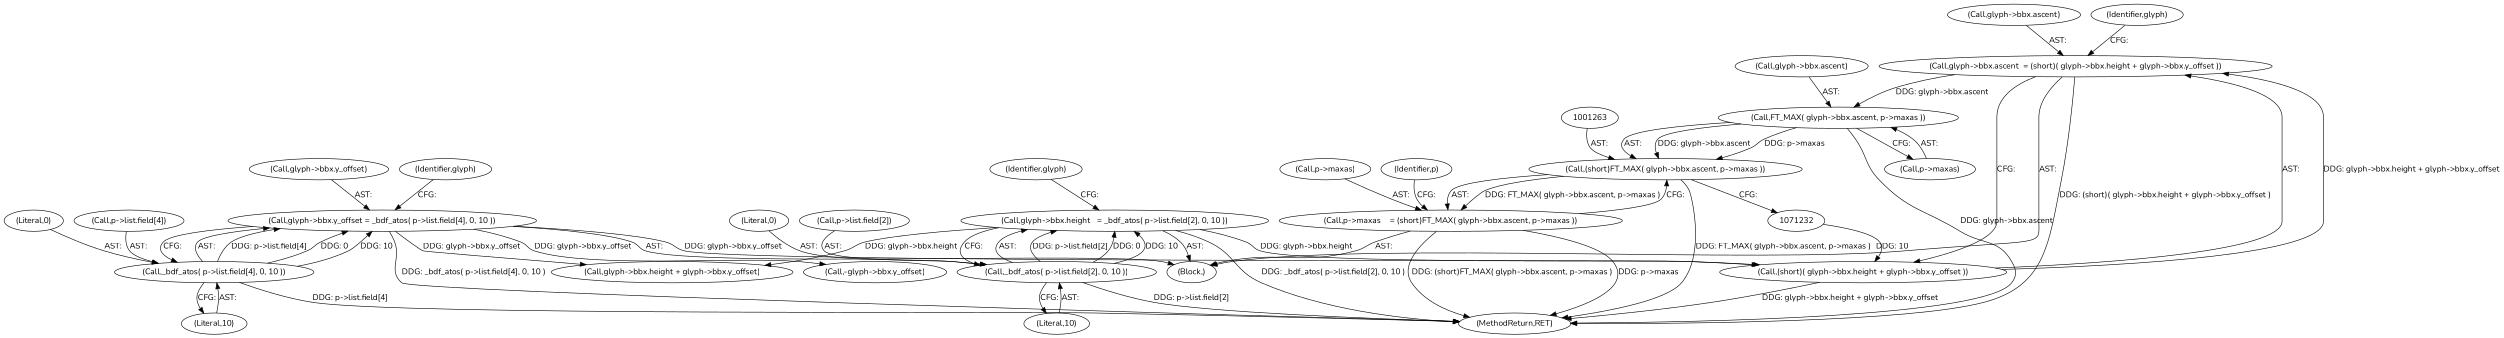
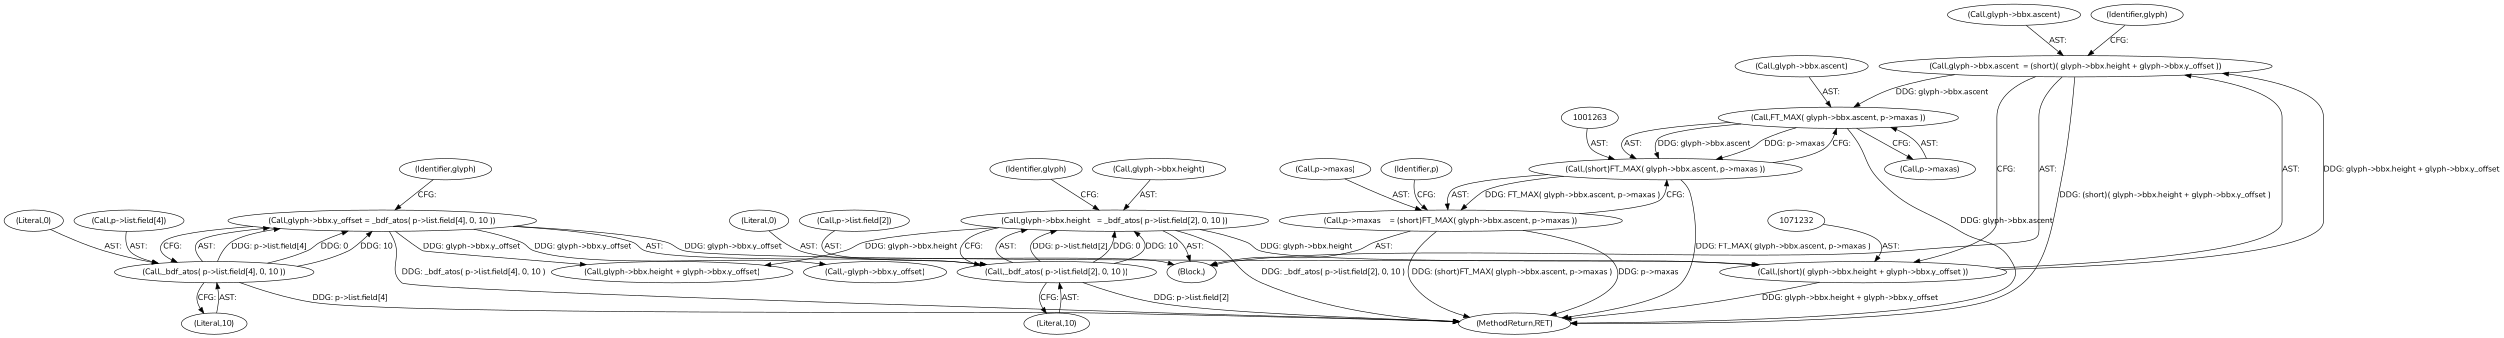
(319, 169) -> none
none -> (1159, 169)
(1731, 195) -> (1808, 156)
(1892, 246) -> (1892, 246)
